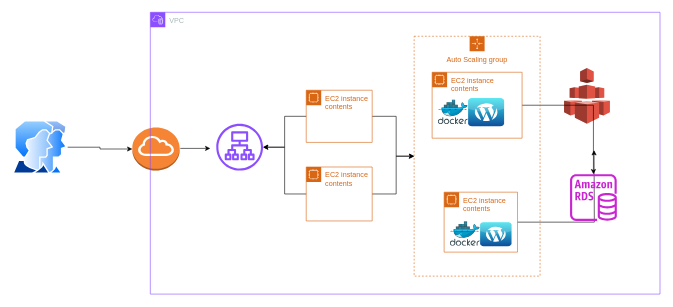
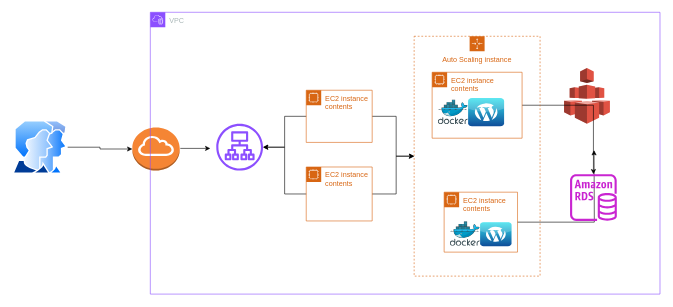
(477, 60) -> (477, 60)
